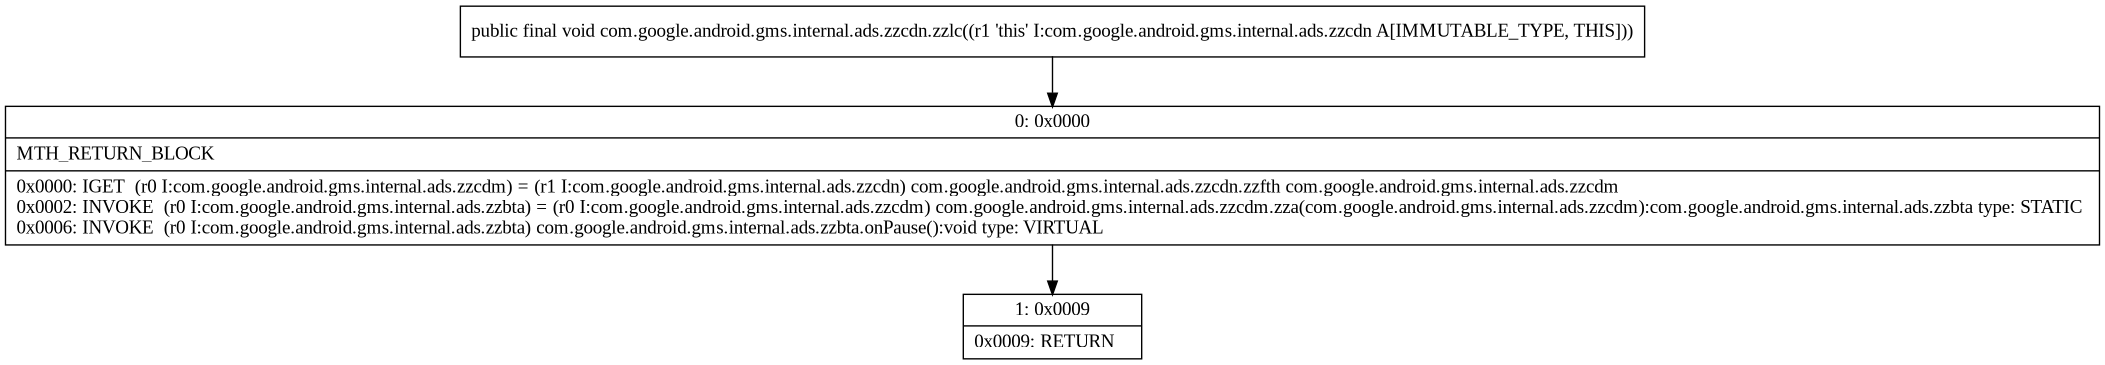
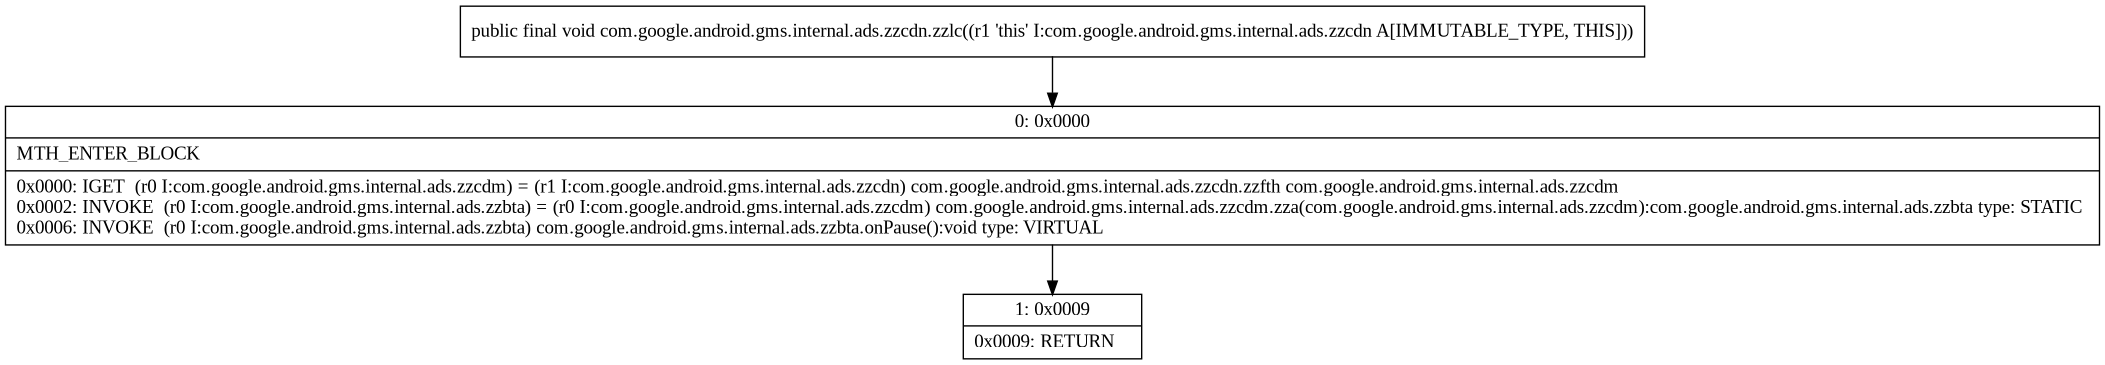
(116, 154) -> (108, 154)
